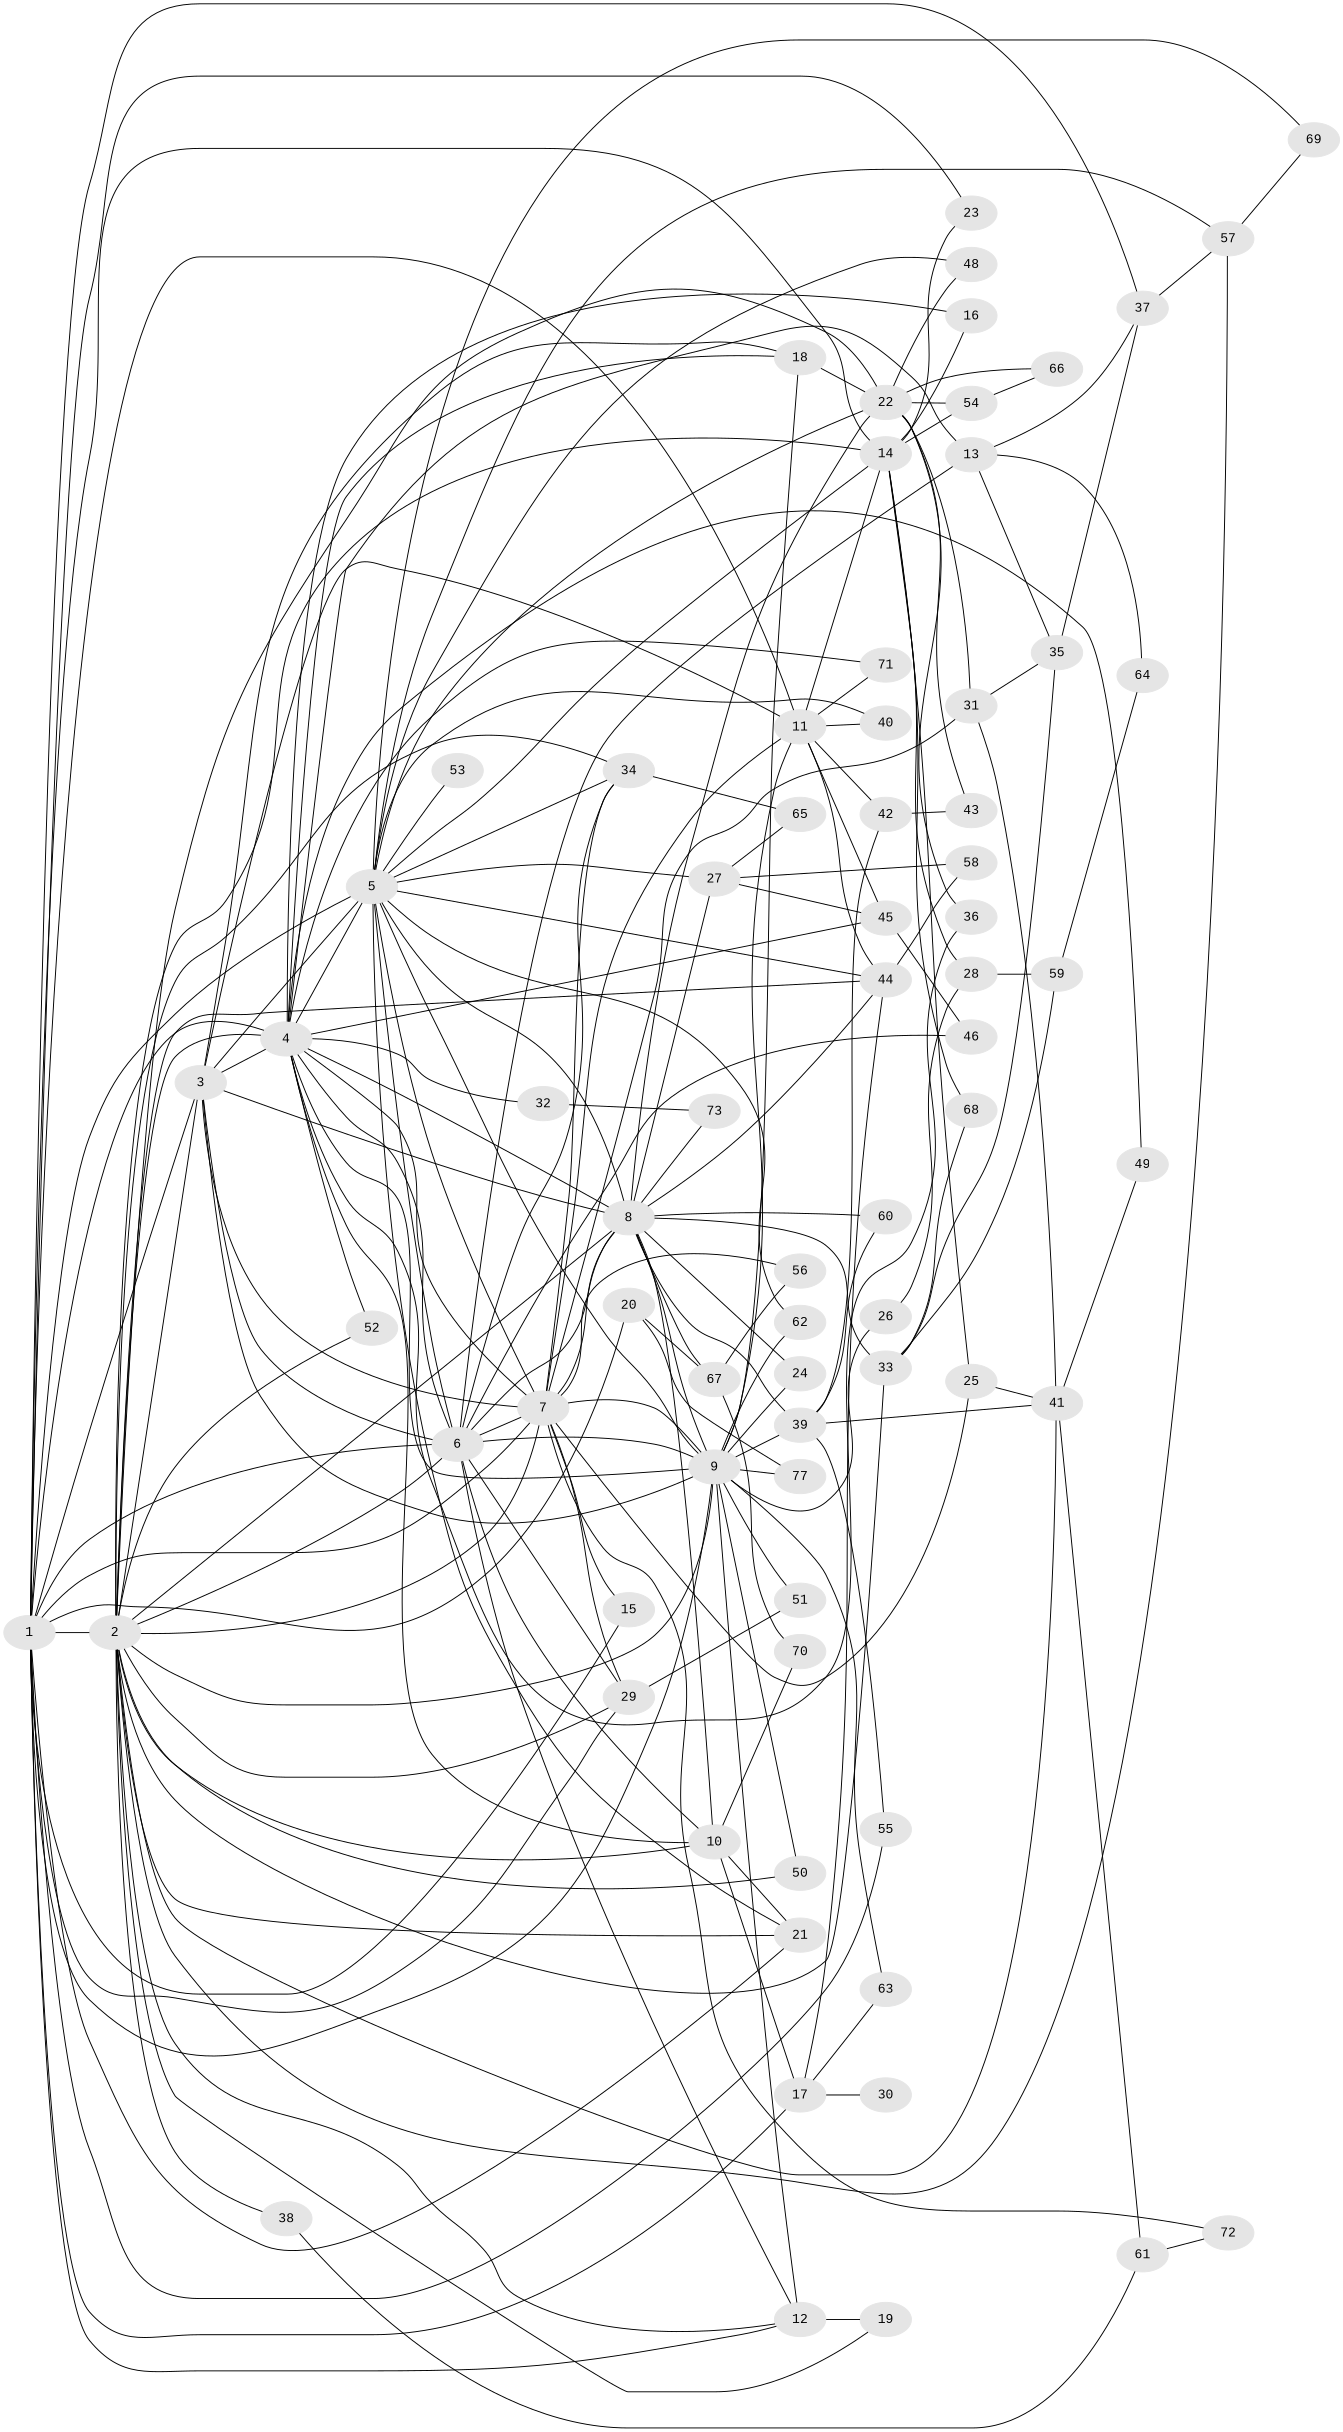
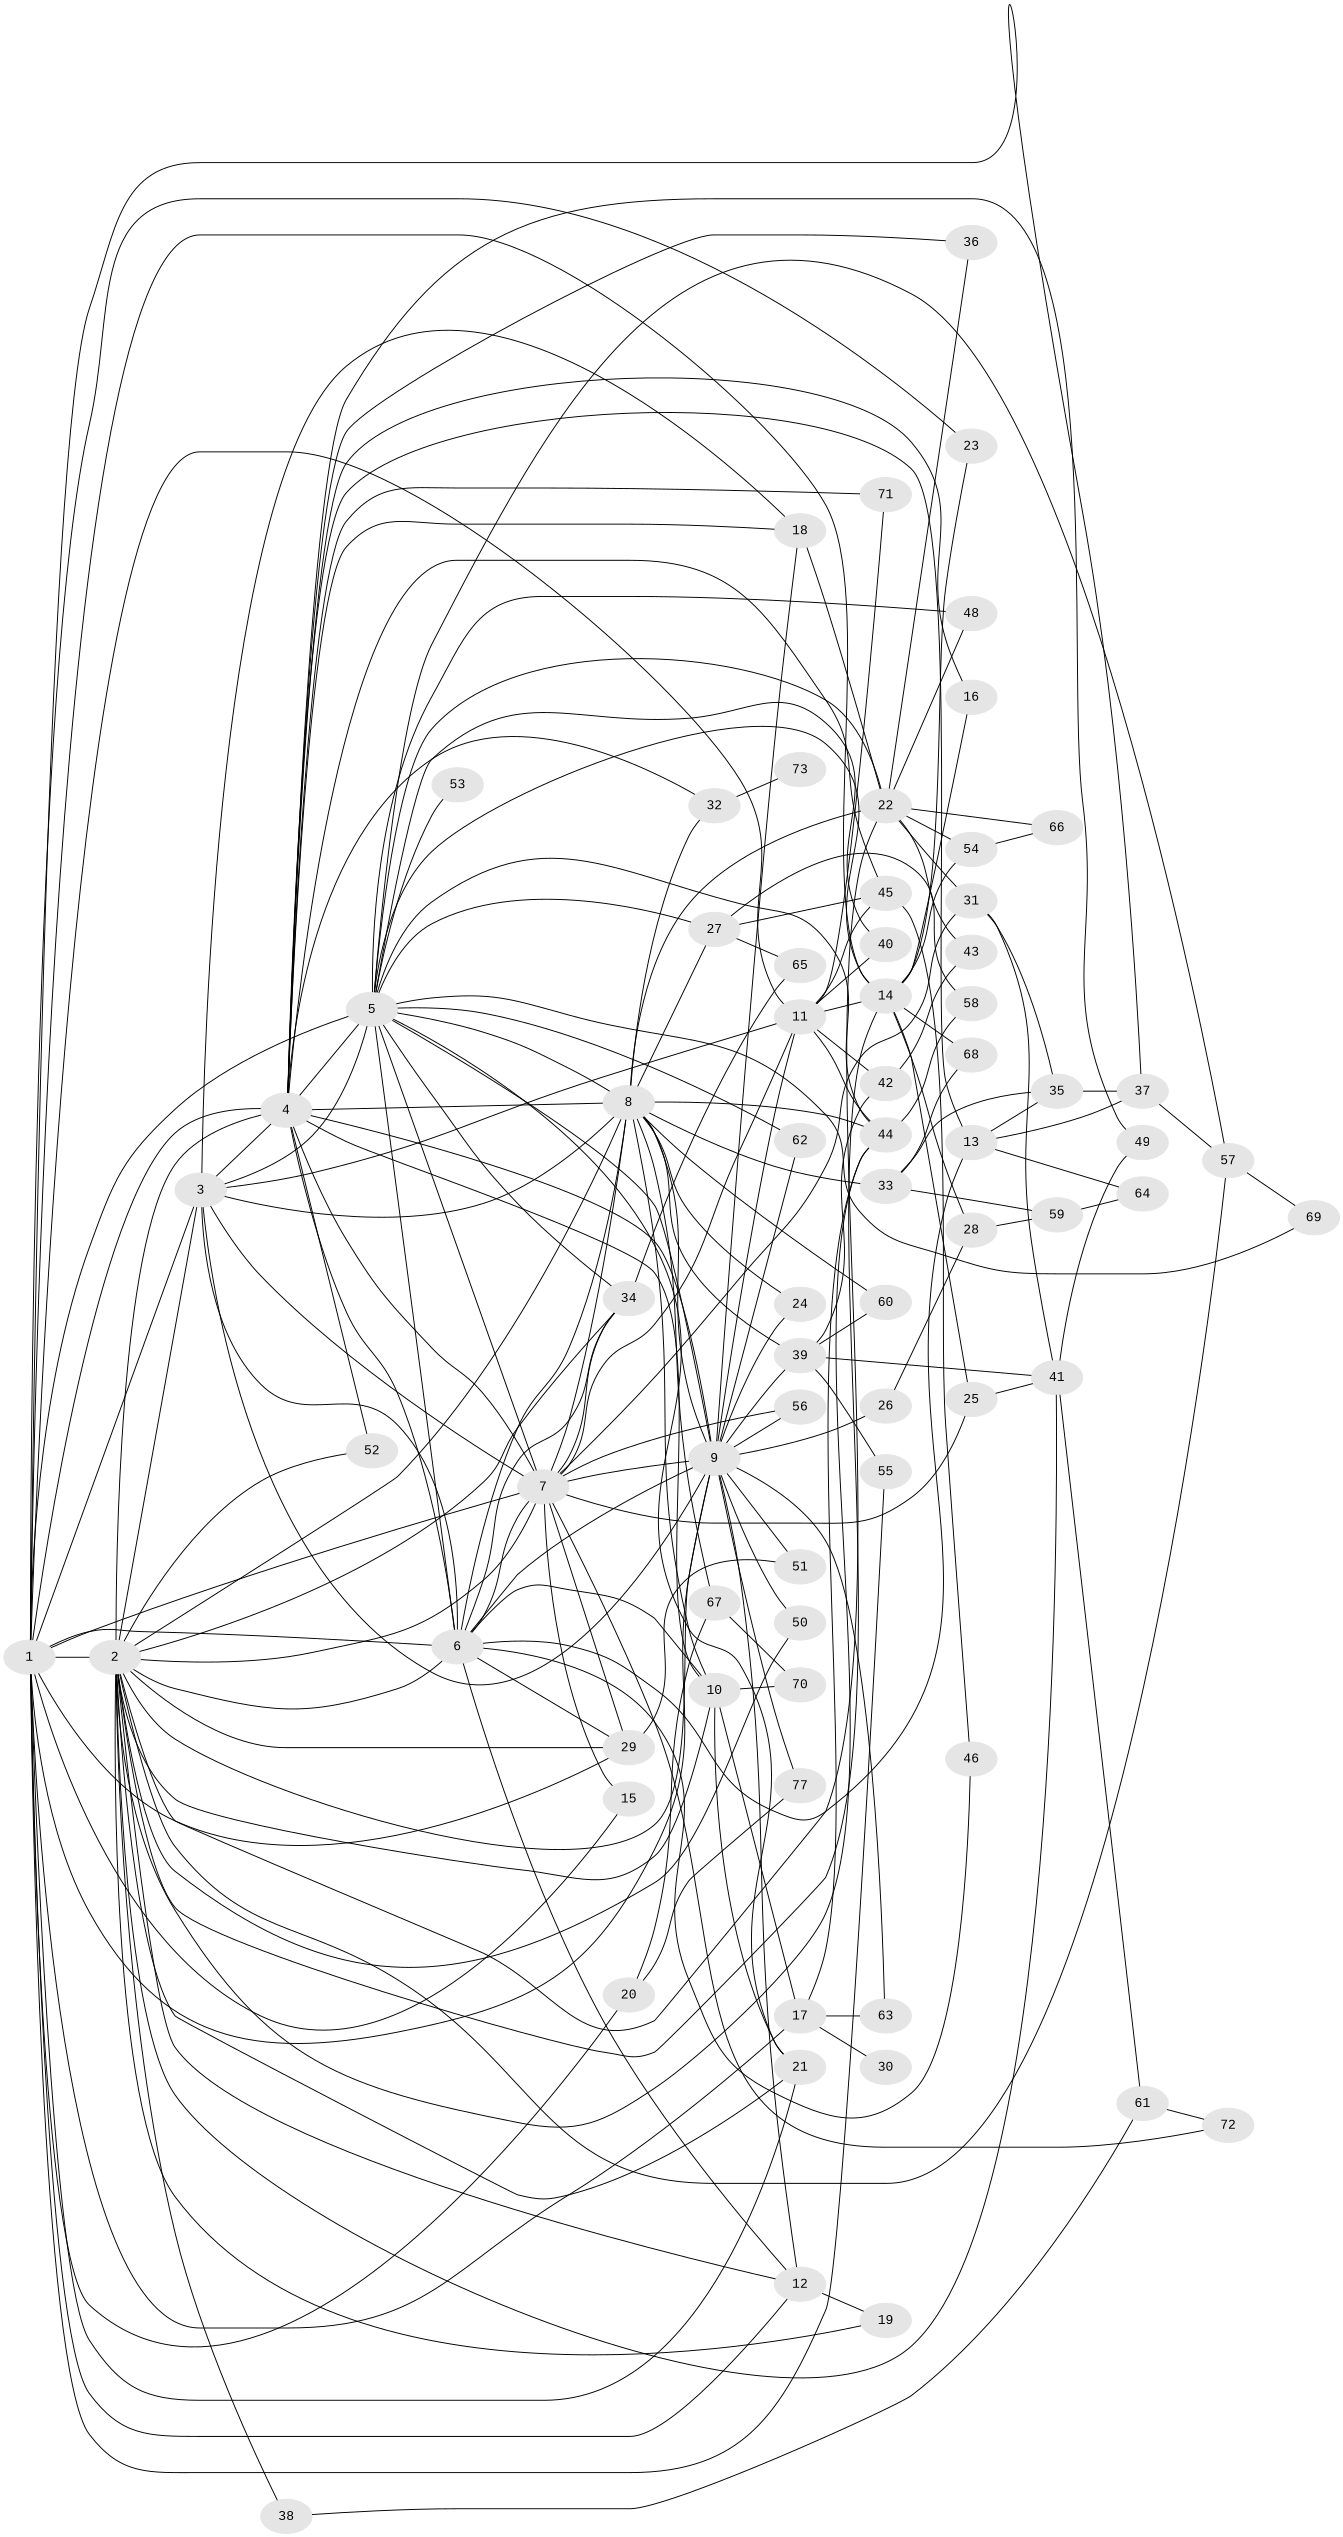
(671, 1164) -> (651, 949)
(745, 1335) -> (757, 1433)
(690, 1993) -> none
